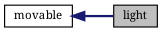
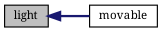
(99, 16) -> (75, 16)
